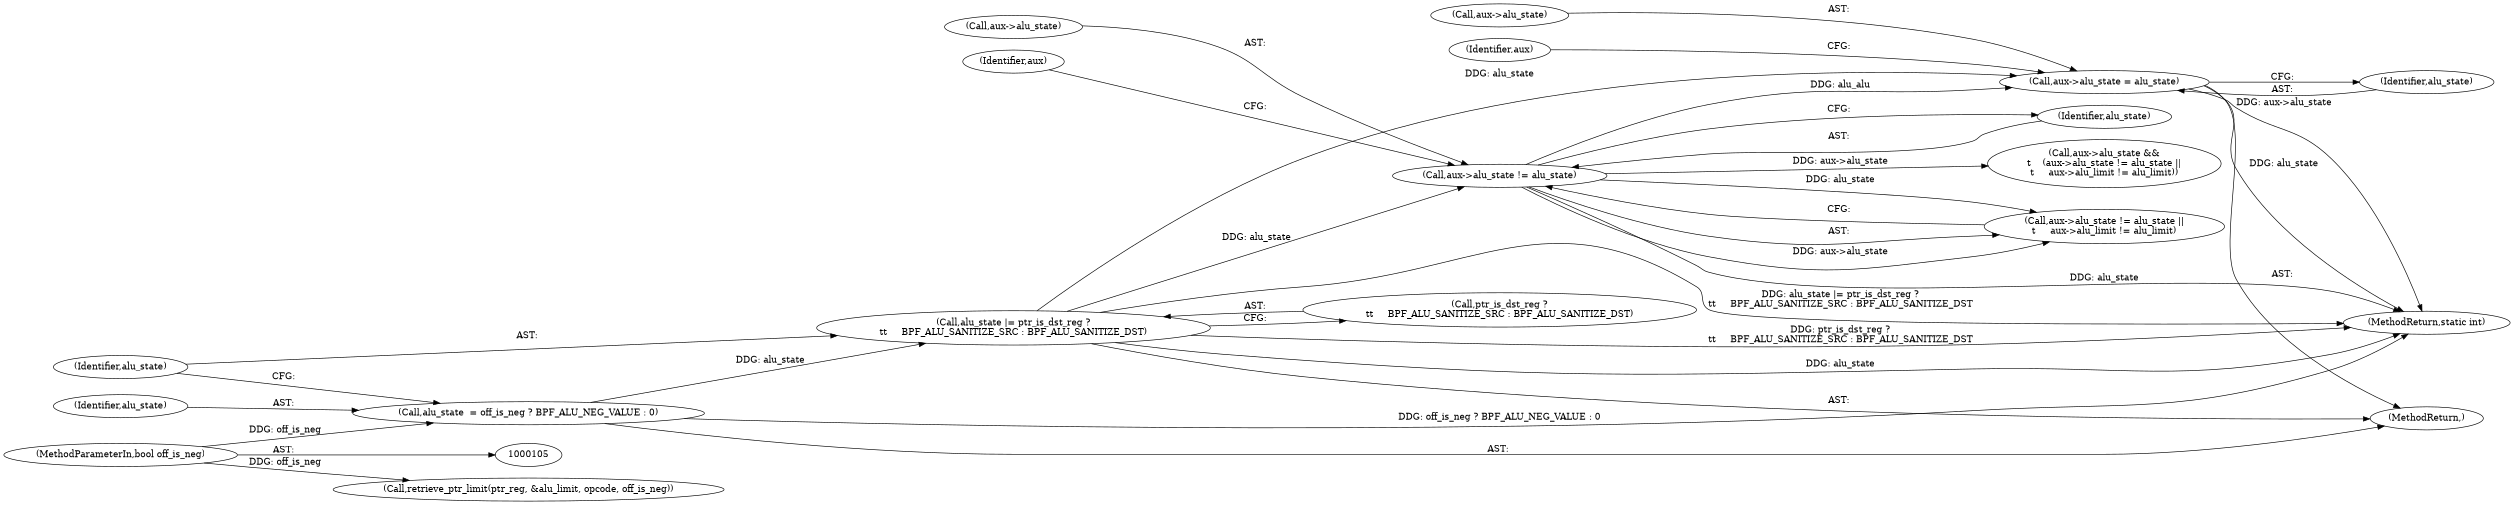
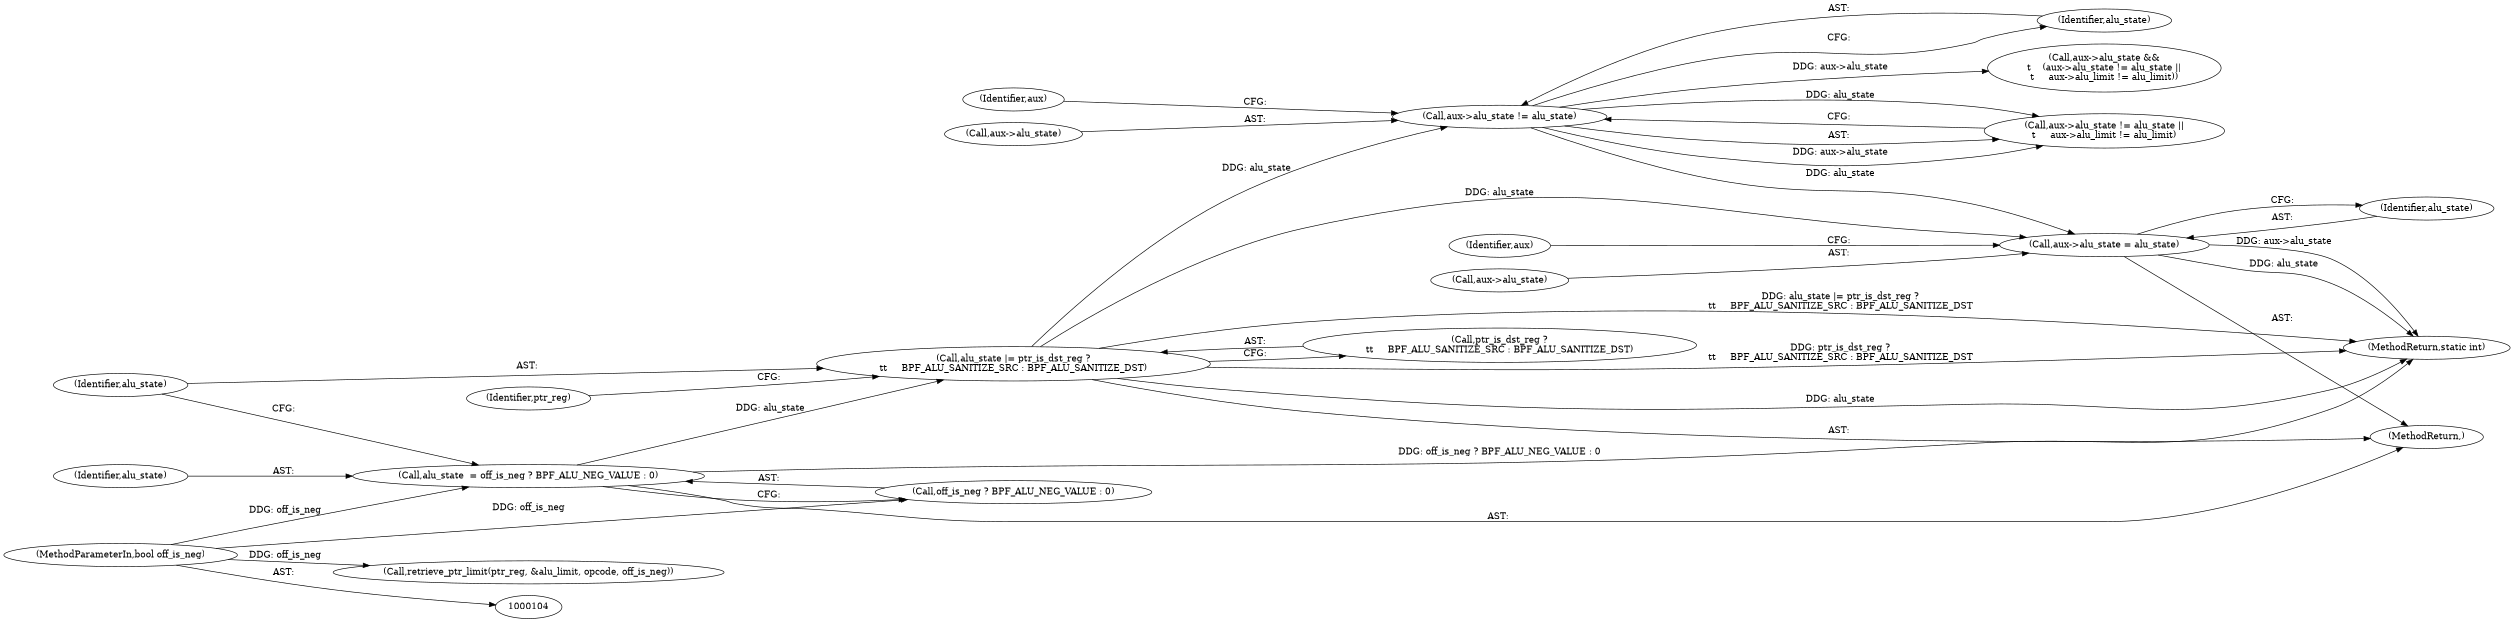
(1840, 85) -> (1840, 174)
(1952, 288) -> none
none -> (529, 398)
(529, 455) -> (529, 607)
none -> (1014, 492)
